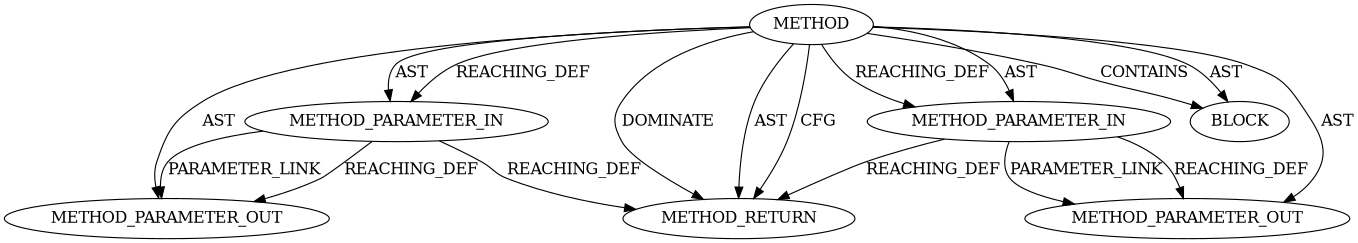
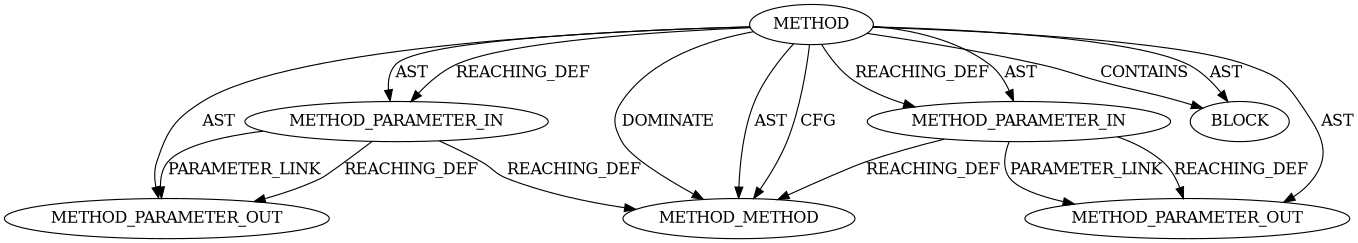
(739, 219) -> (739, 219)
